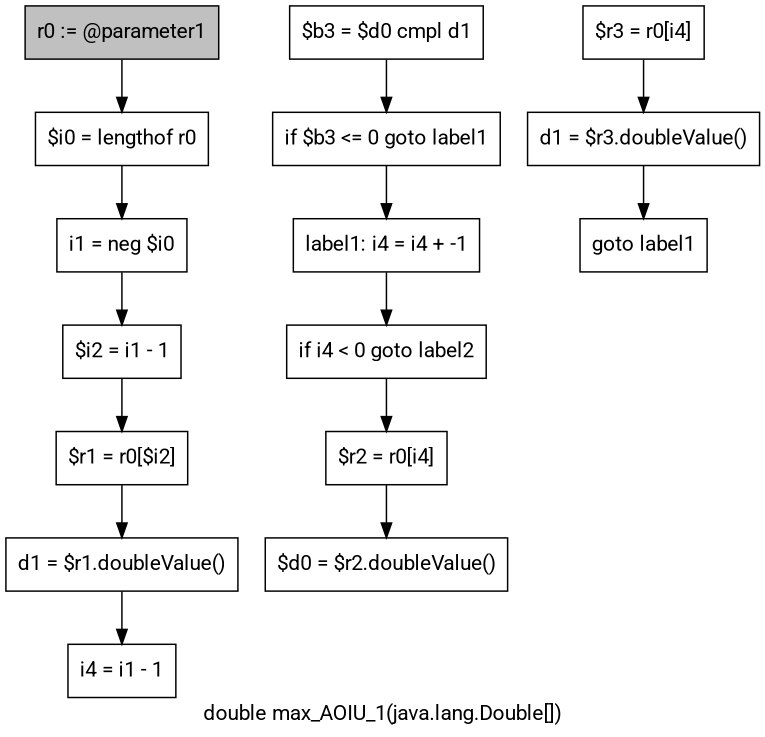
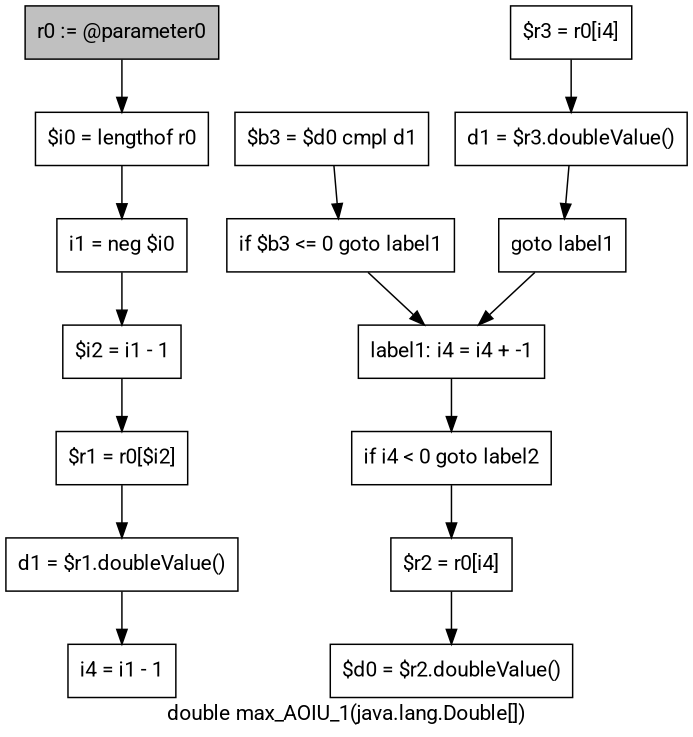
(122, 33) -> (122, 33)
none -> (512, 294)
